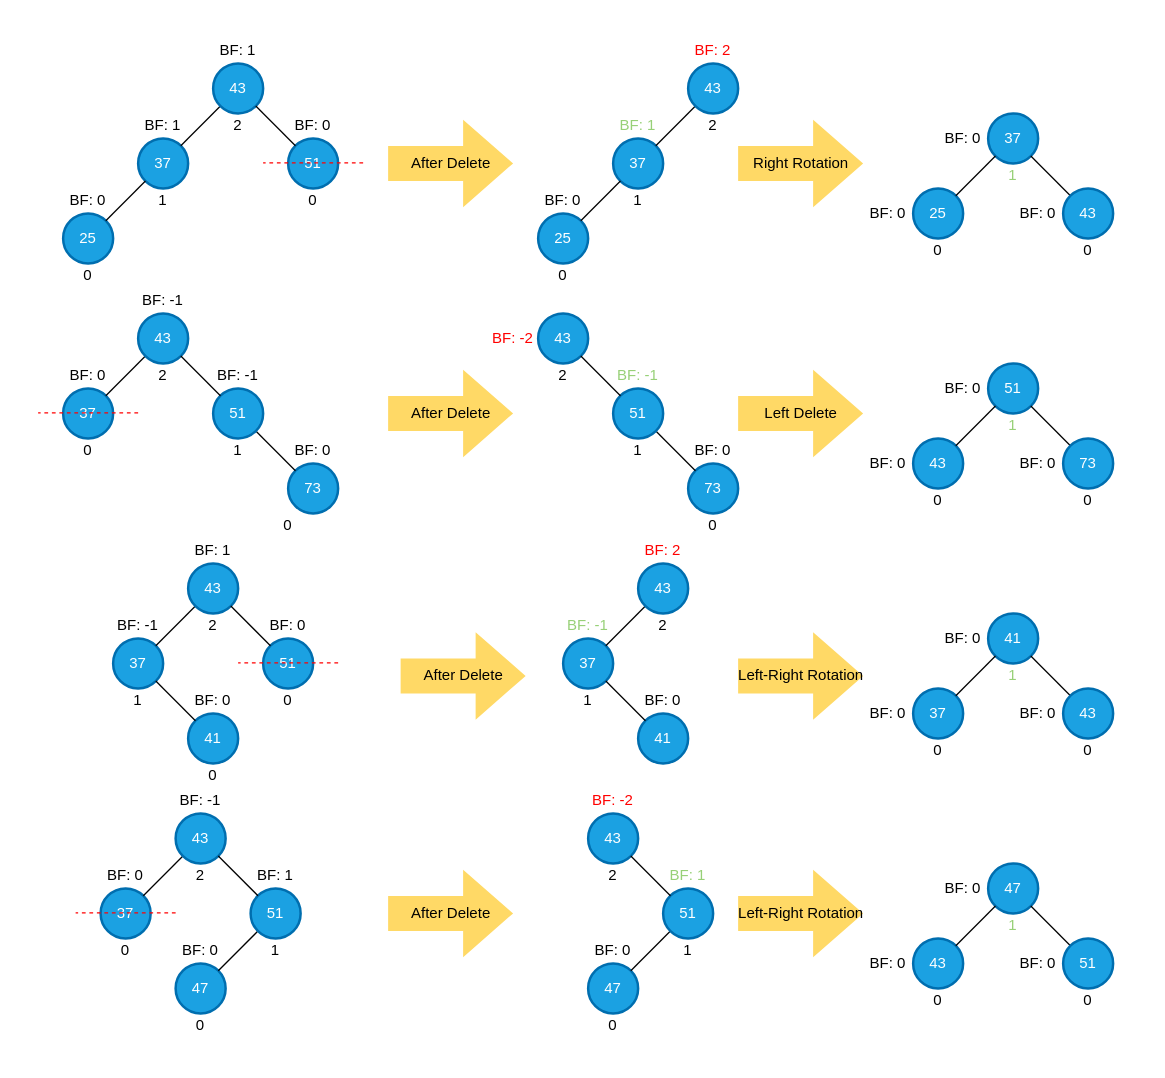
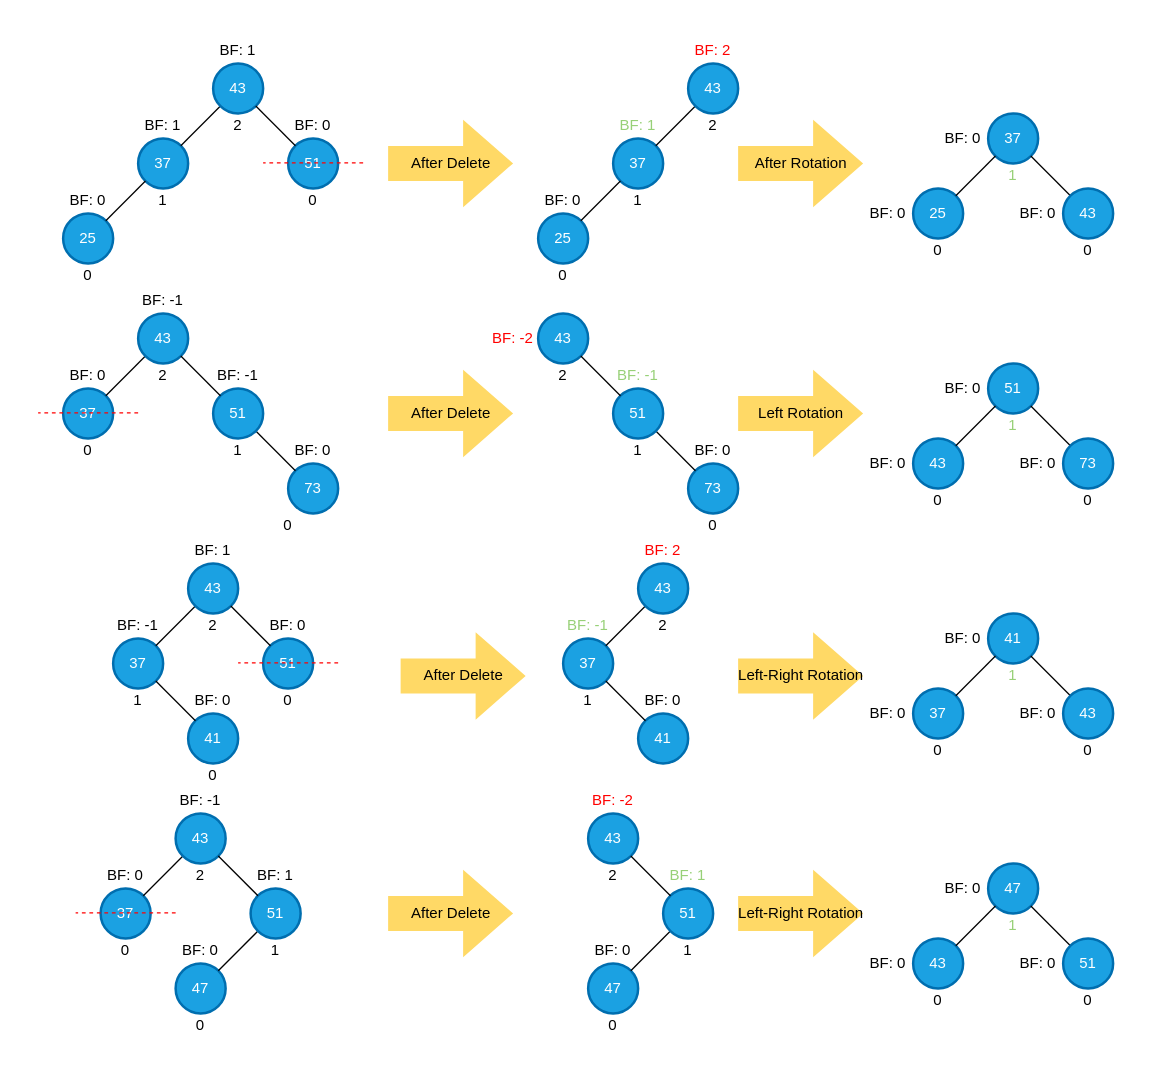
(801, 163) -> (801, 163)
(801, 413) -> (801, 413)
